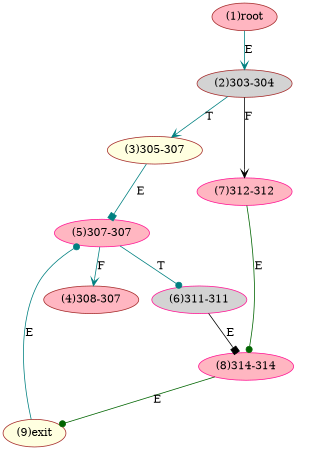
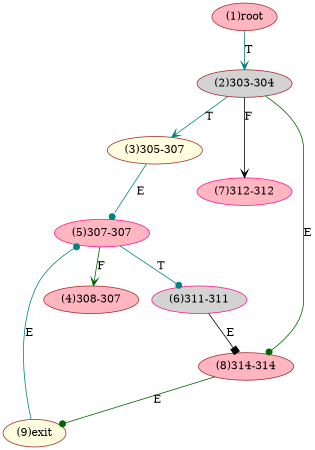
(249, 50) -> (249, 50)
(131, 188) -> (131, 188)
(97, 263) -> (97, 263)
(254, 276) -> (304, 221)
(246, 366) -> (246, 366)
